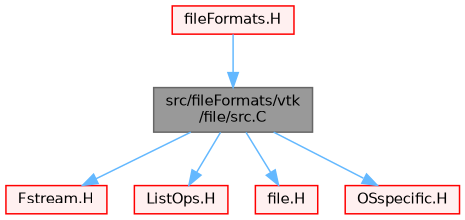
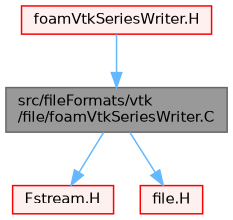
(233, 20) -> (117, 20)
(233, 110) -> (117, 110)
(181, 200) -> none
(402, 200) -> none
